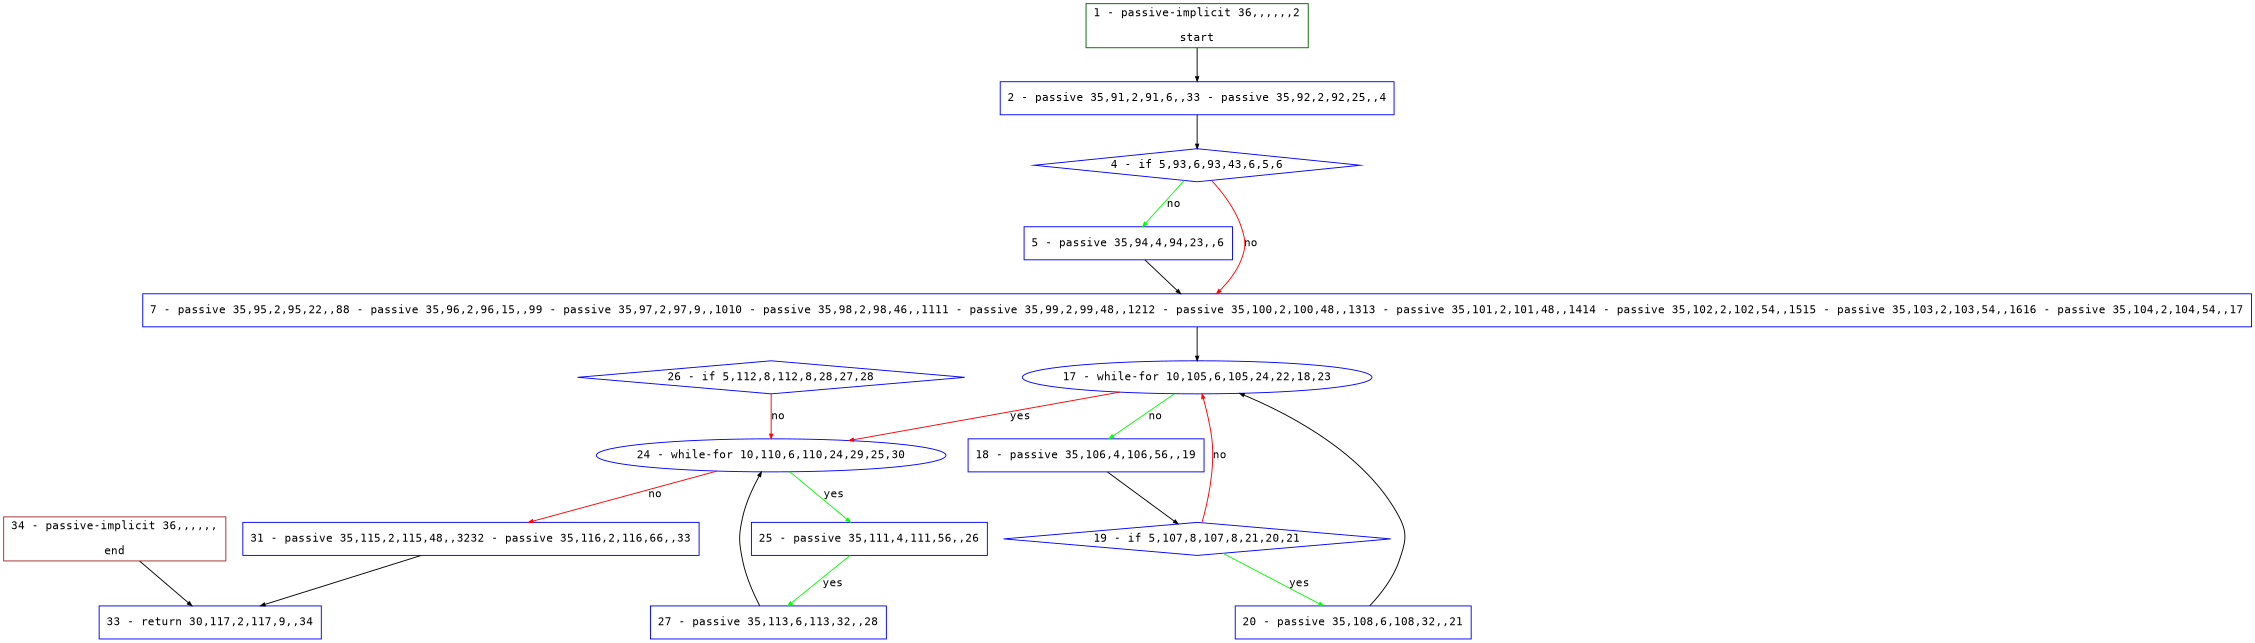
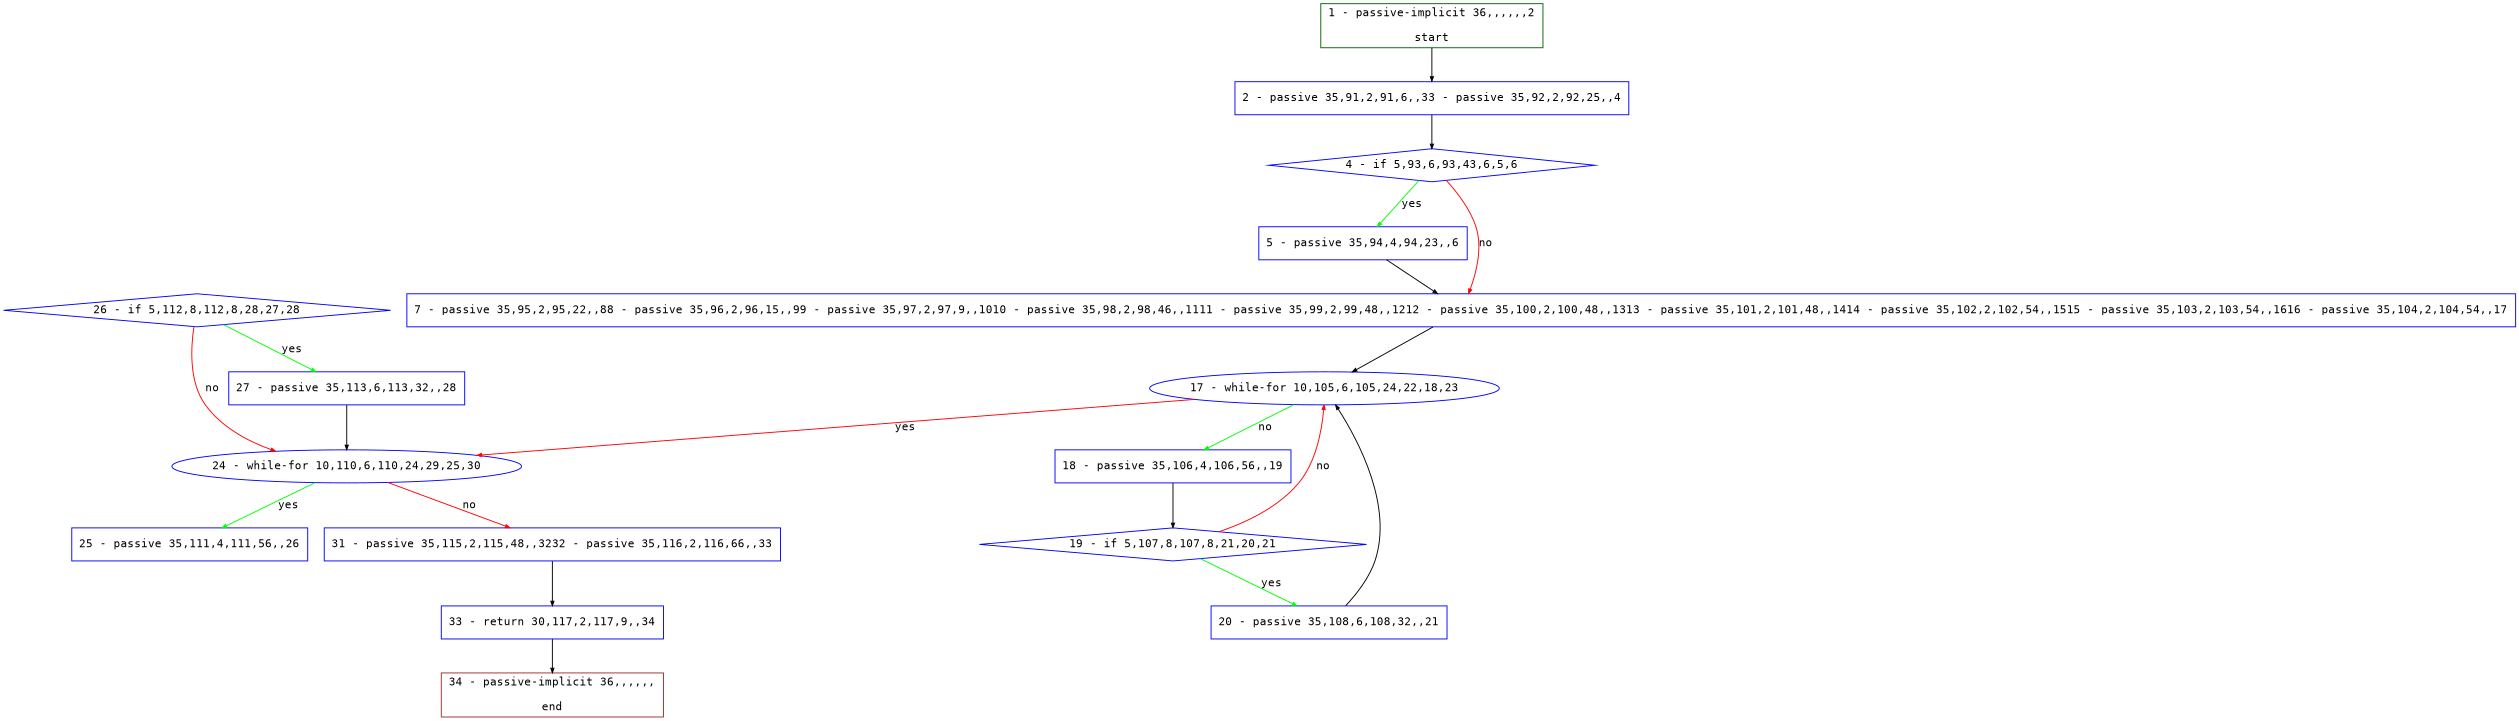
(1174, 204) -> (1412, 204)
(821, 579) -> (268, 347)
(164, 582) -> (552, 654)
